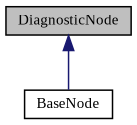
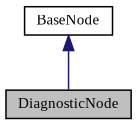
(69, 70) -> (69, 70)
